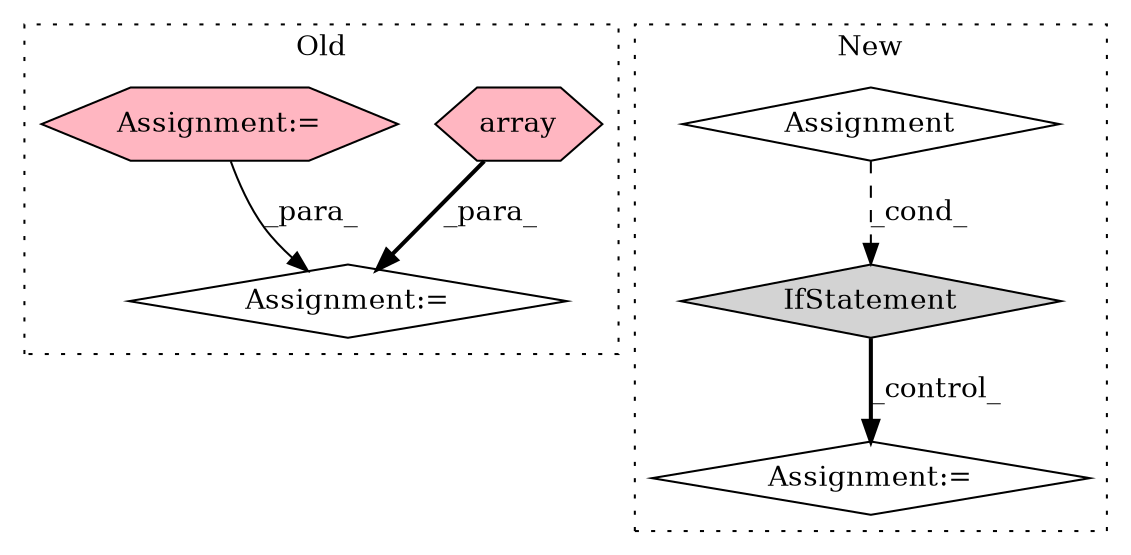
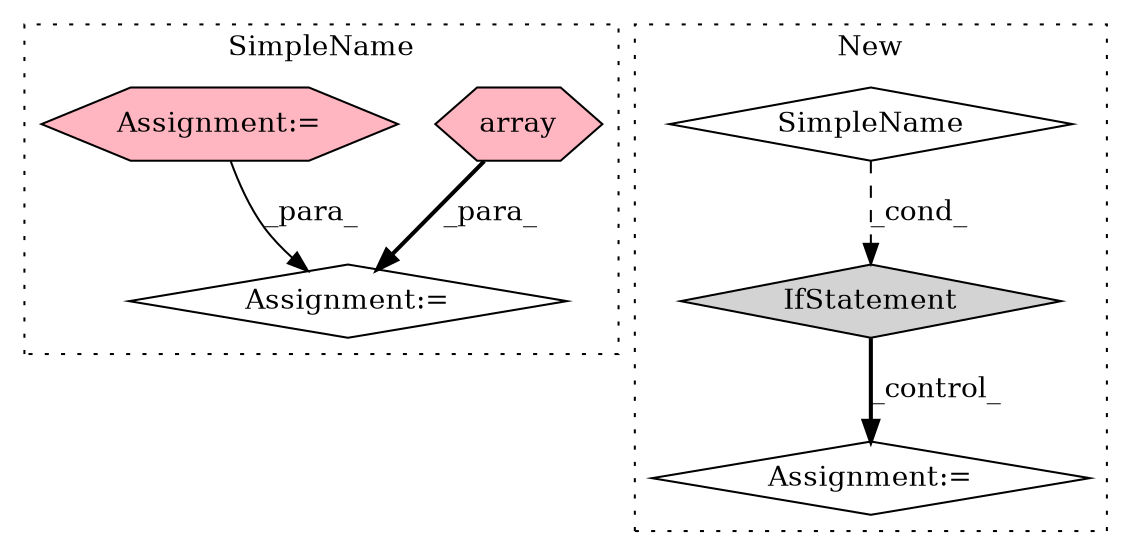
(321, 48) -> (321, 48)
(871, 124) -> (871, 124)
